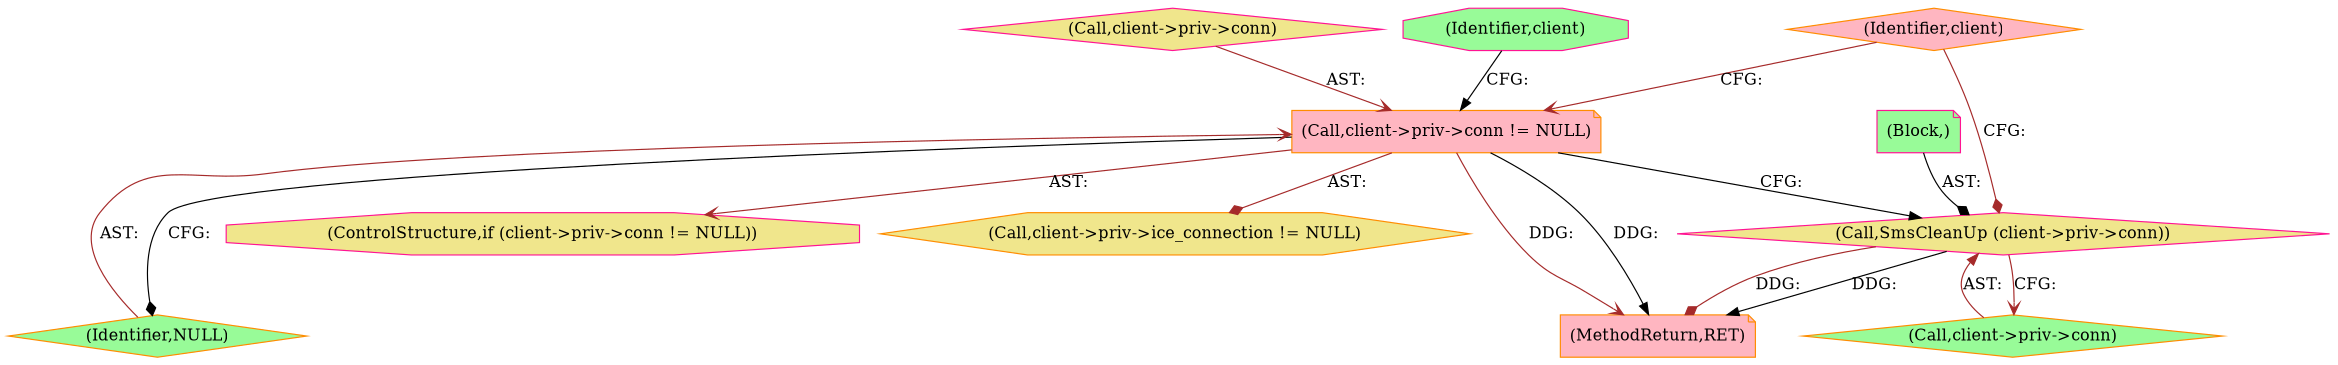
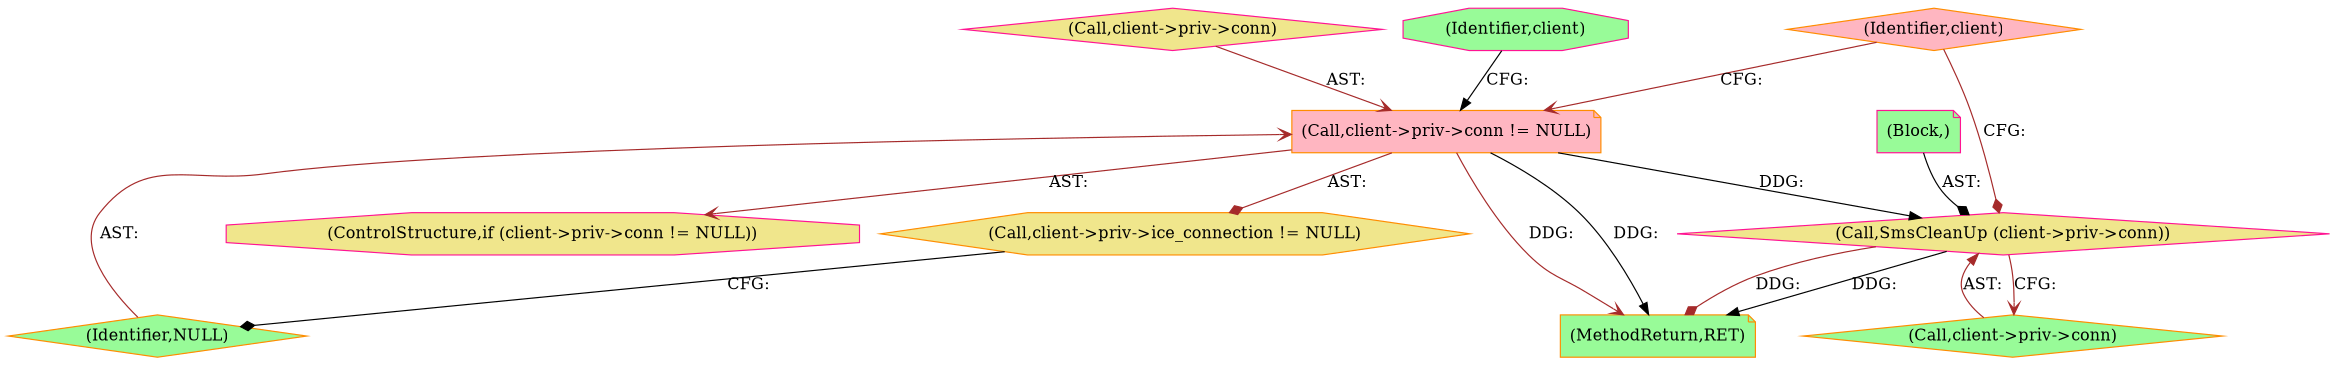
(681, 161) -> (630, 289)
(1784, 183) -> (1784, 183)
(1658, 336) -> (1658, 336)
